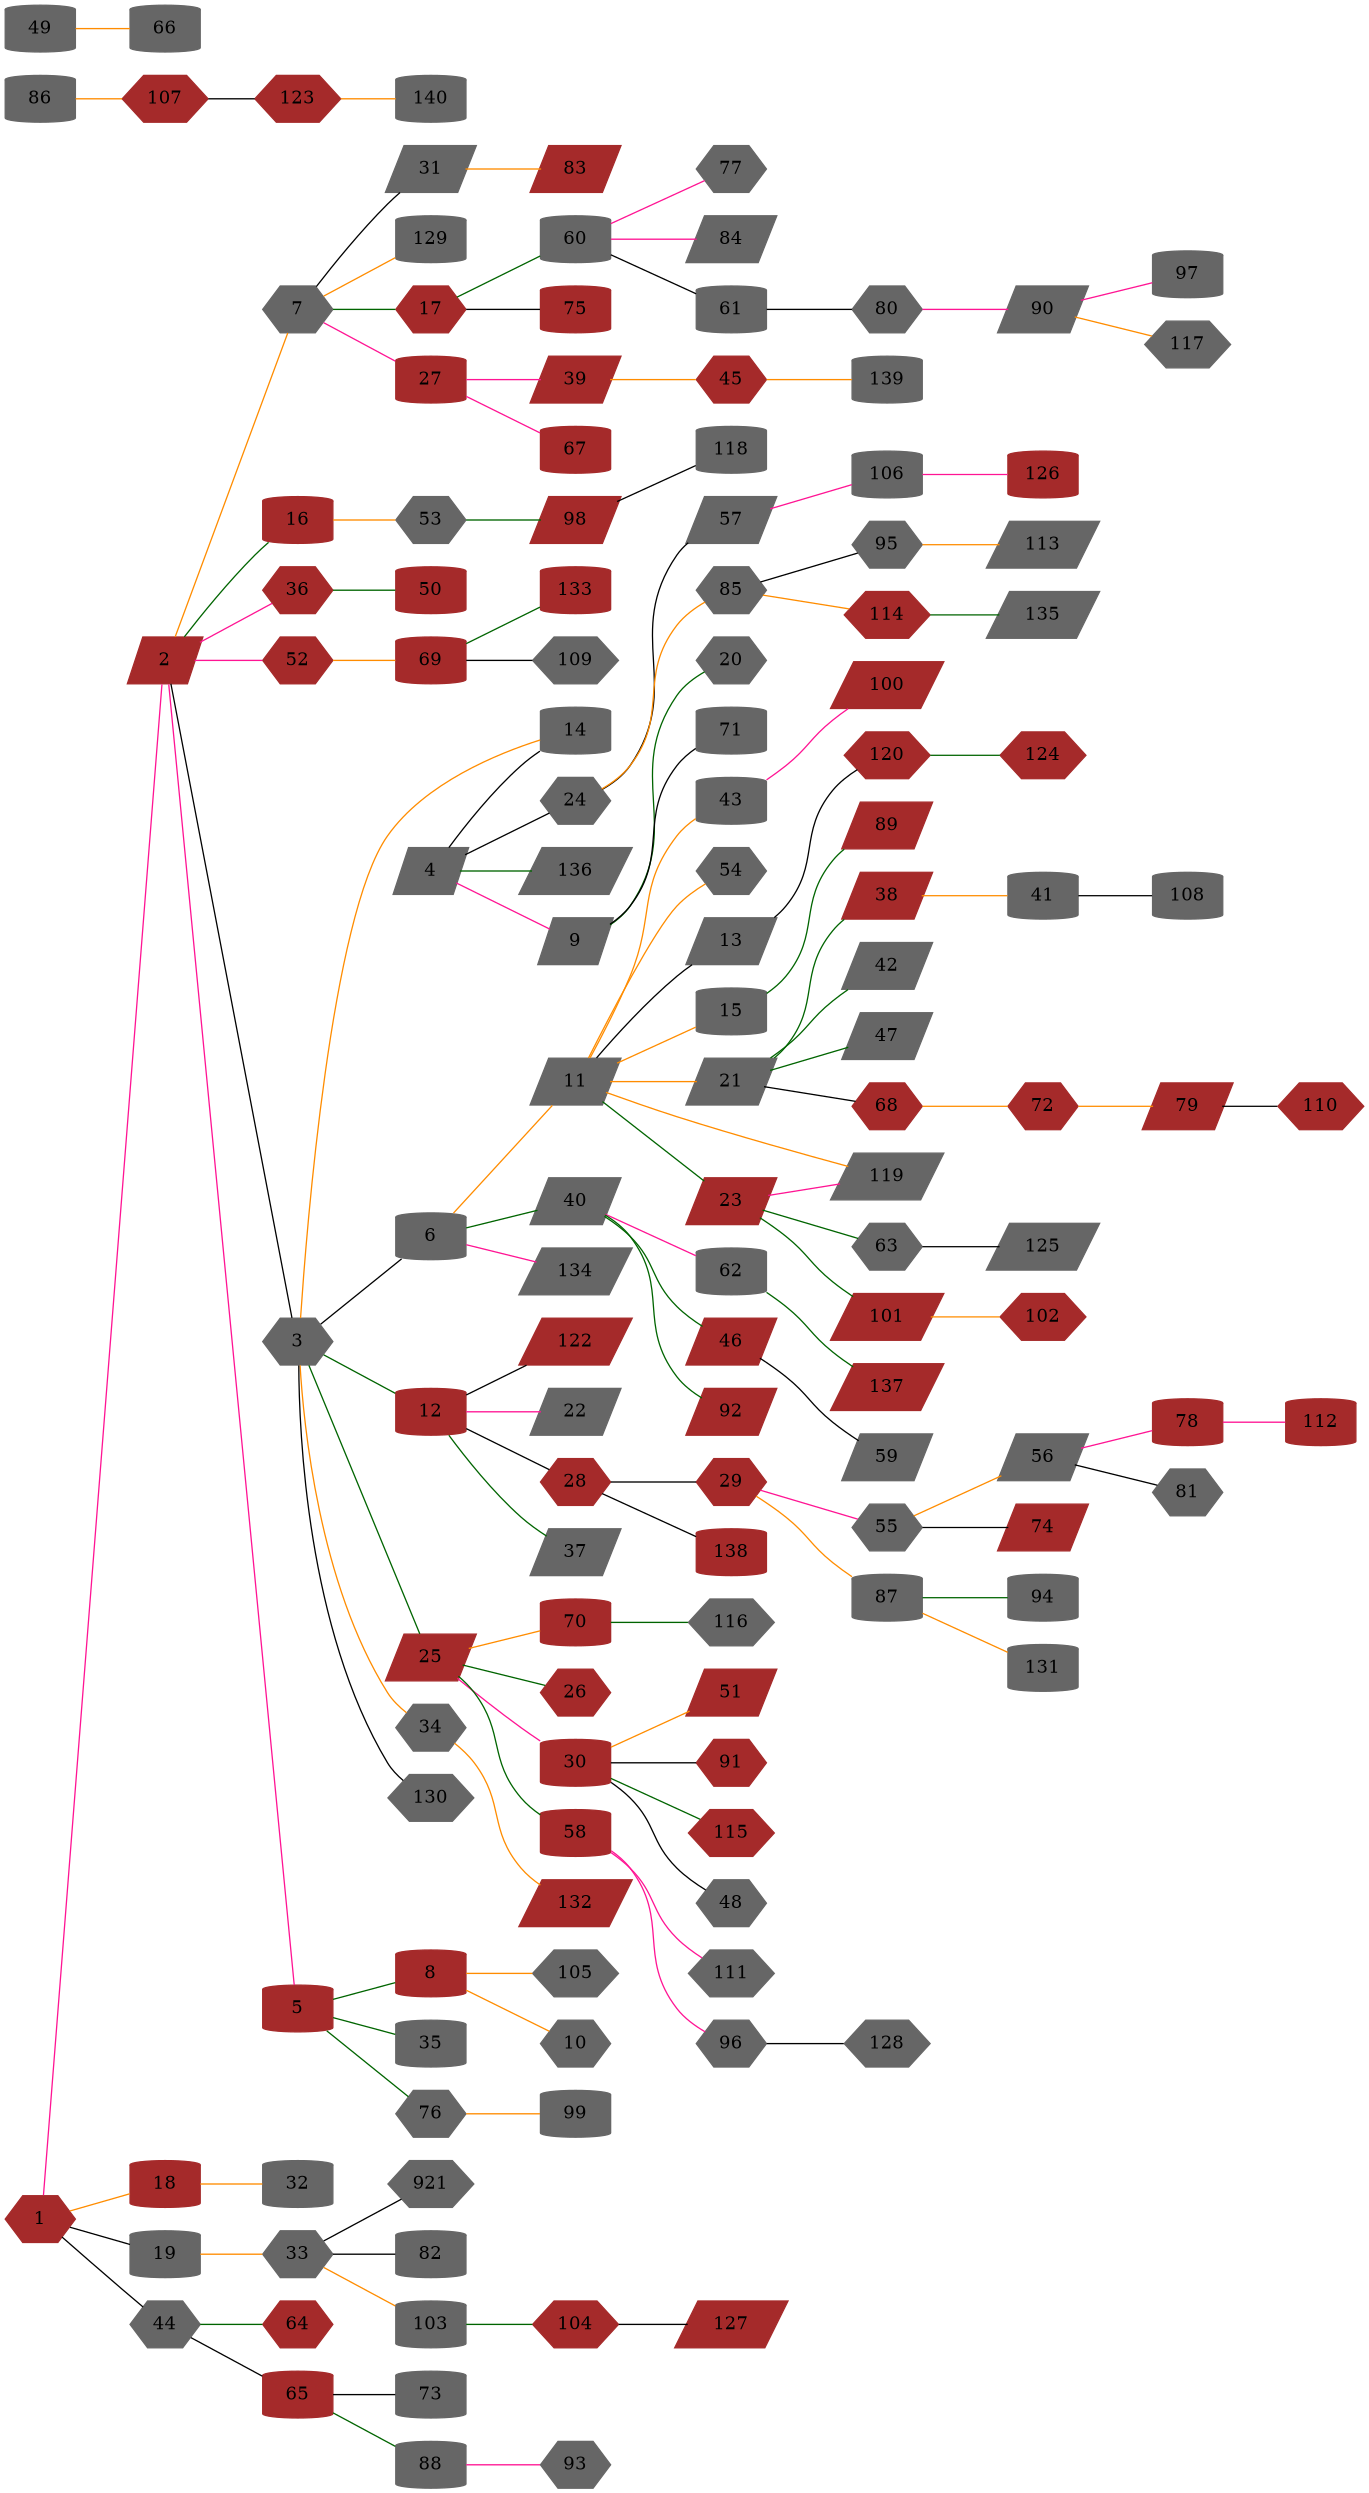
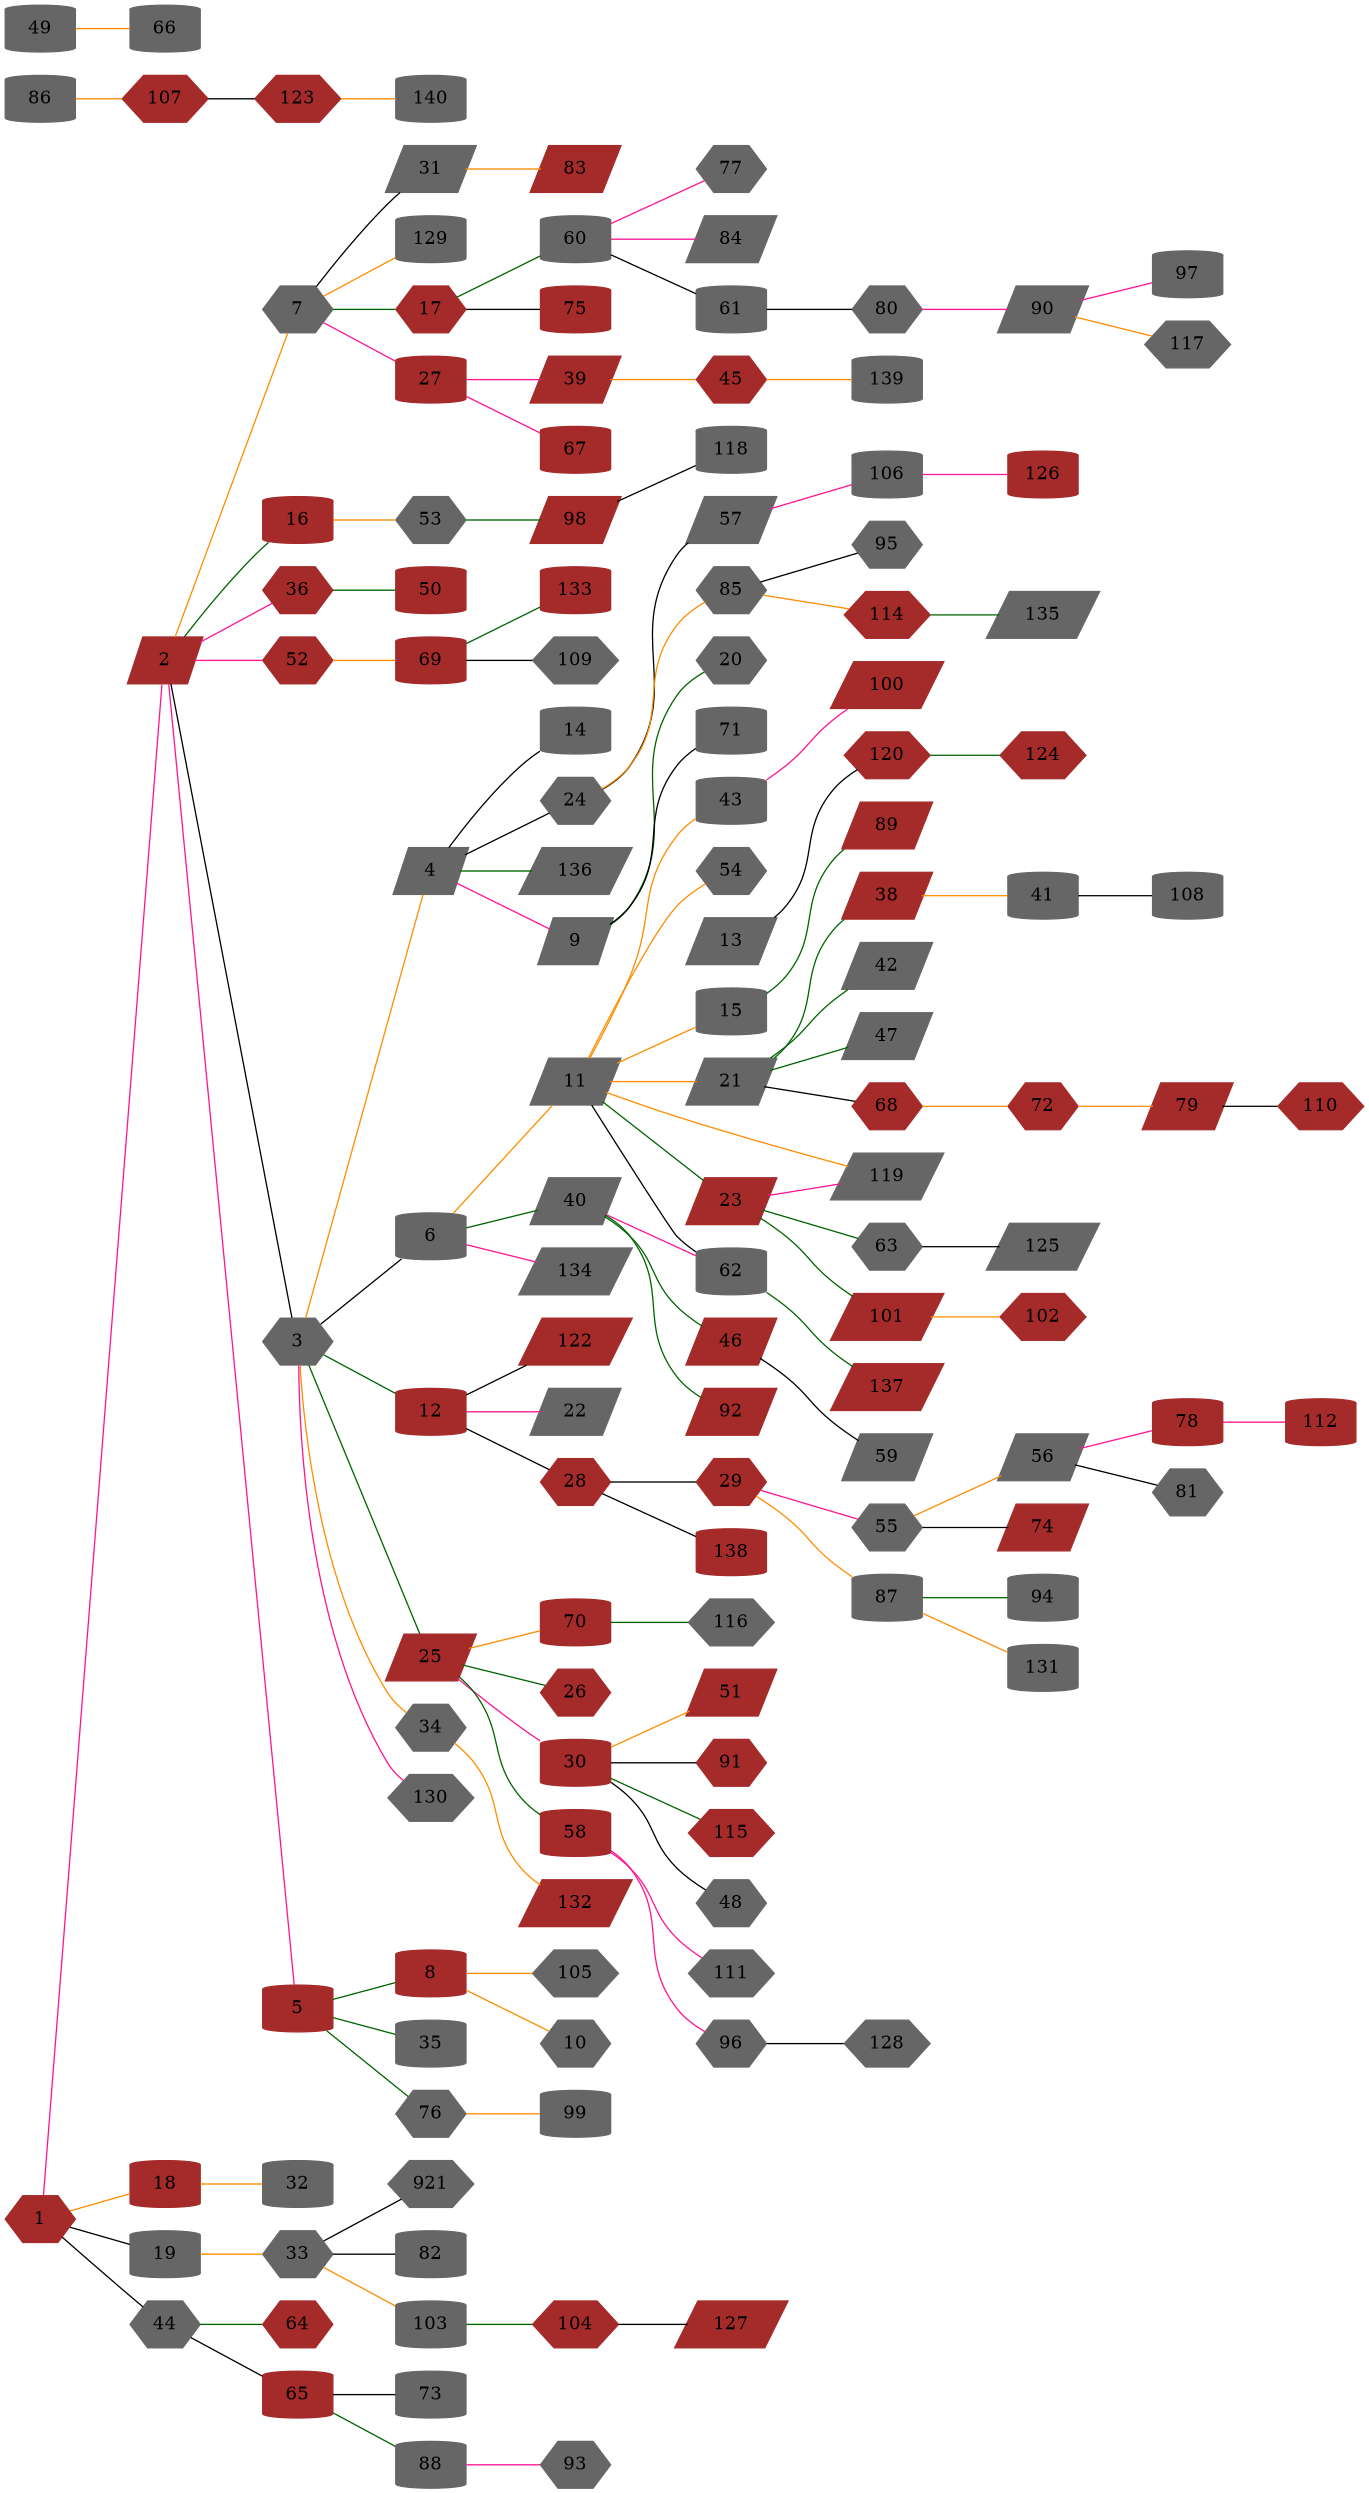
(1043, 545) -> none
(340, 983) -> (364, 1106)
(642, 1009) -> (640, 1181)
(576, 1552) -> none
(321, 1582) -> (321, 1582)
